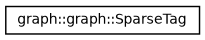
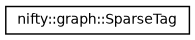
(103, 20) -> (98, 20)
